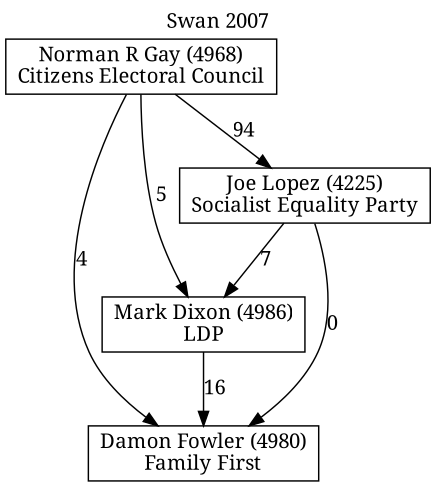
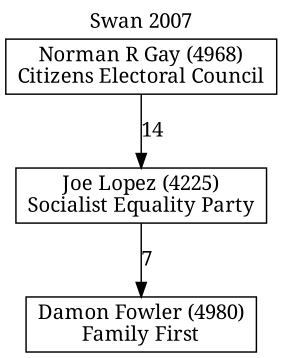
(244, 131) -> (153, 131)
(75, 263) -> none
(204, 324) -> none
(332, 324) -> (147, 260)
